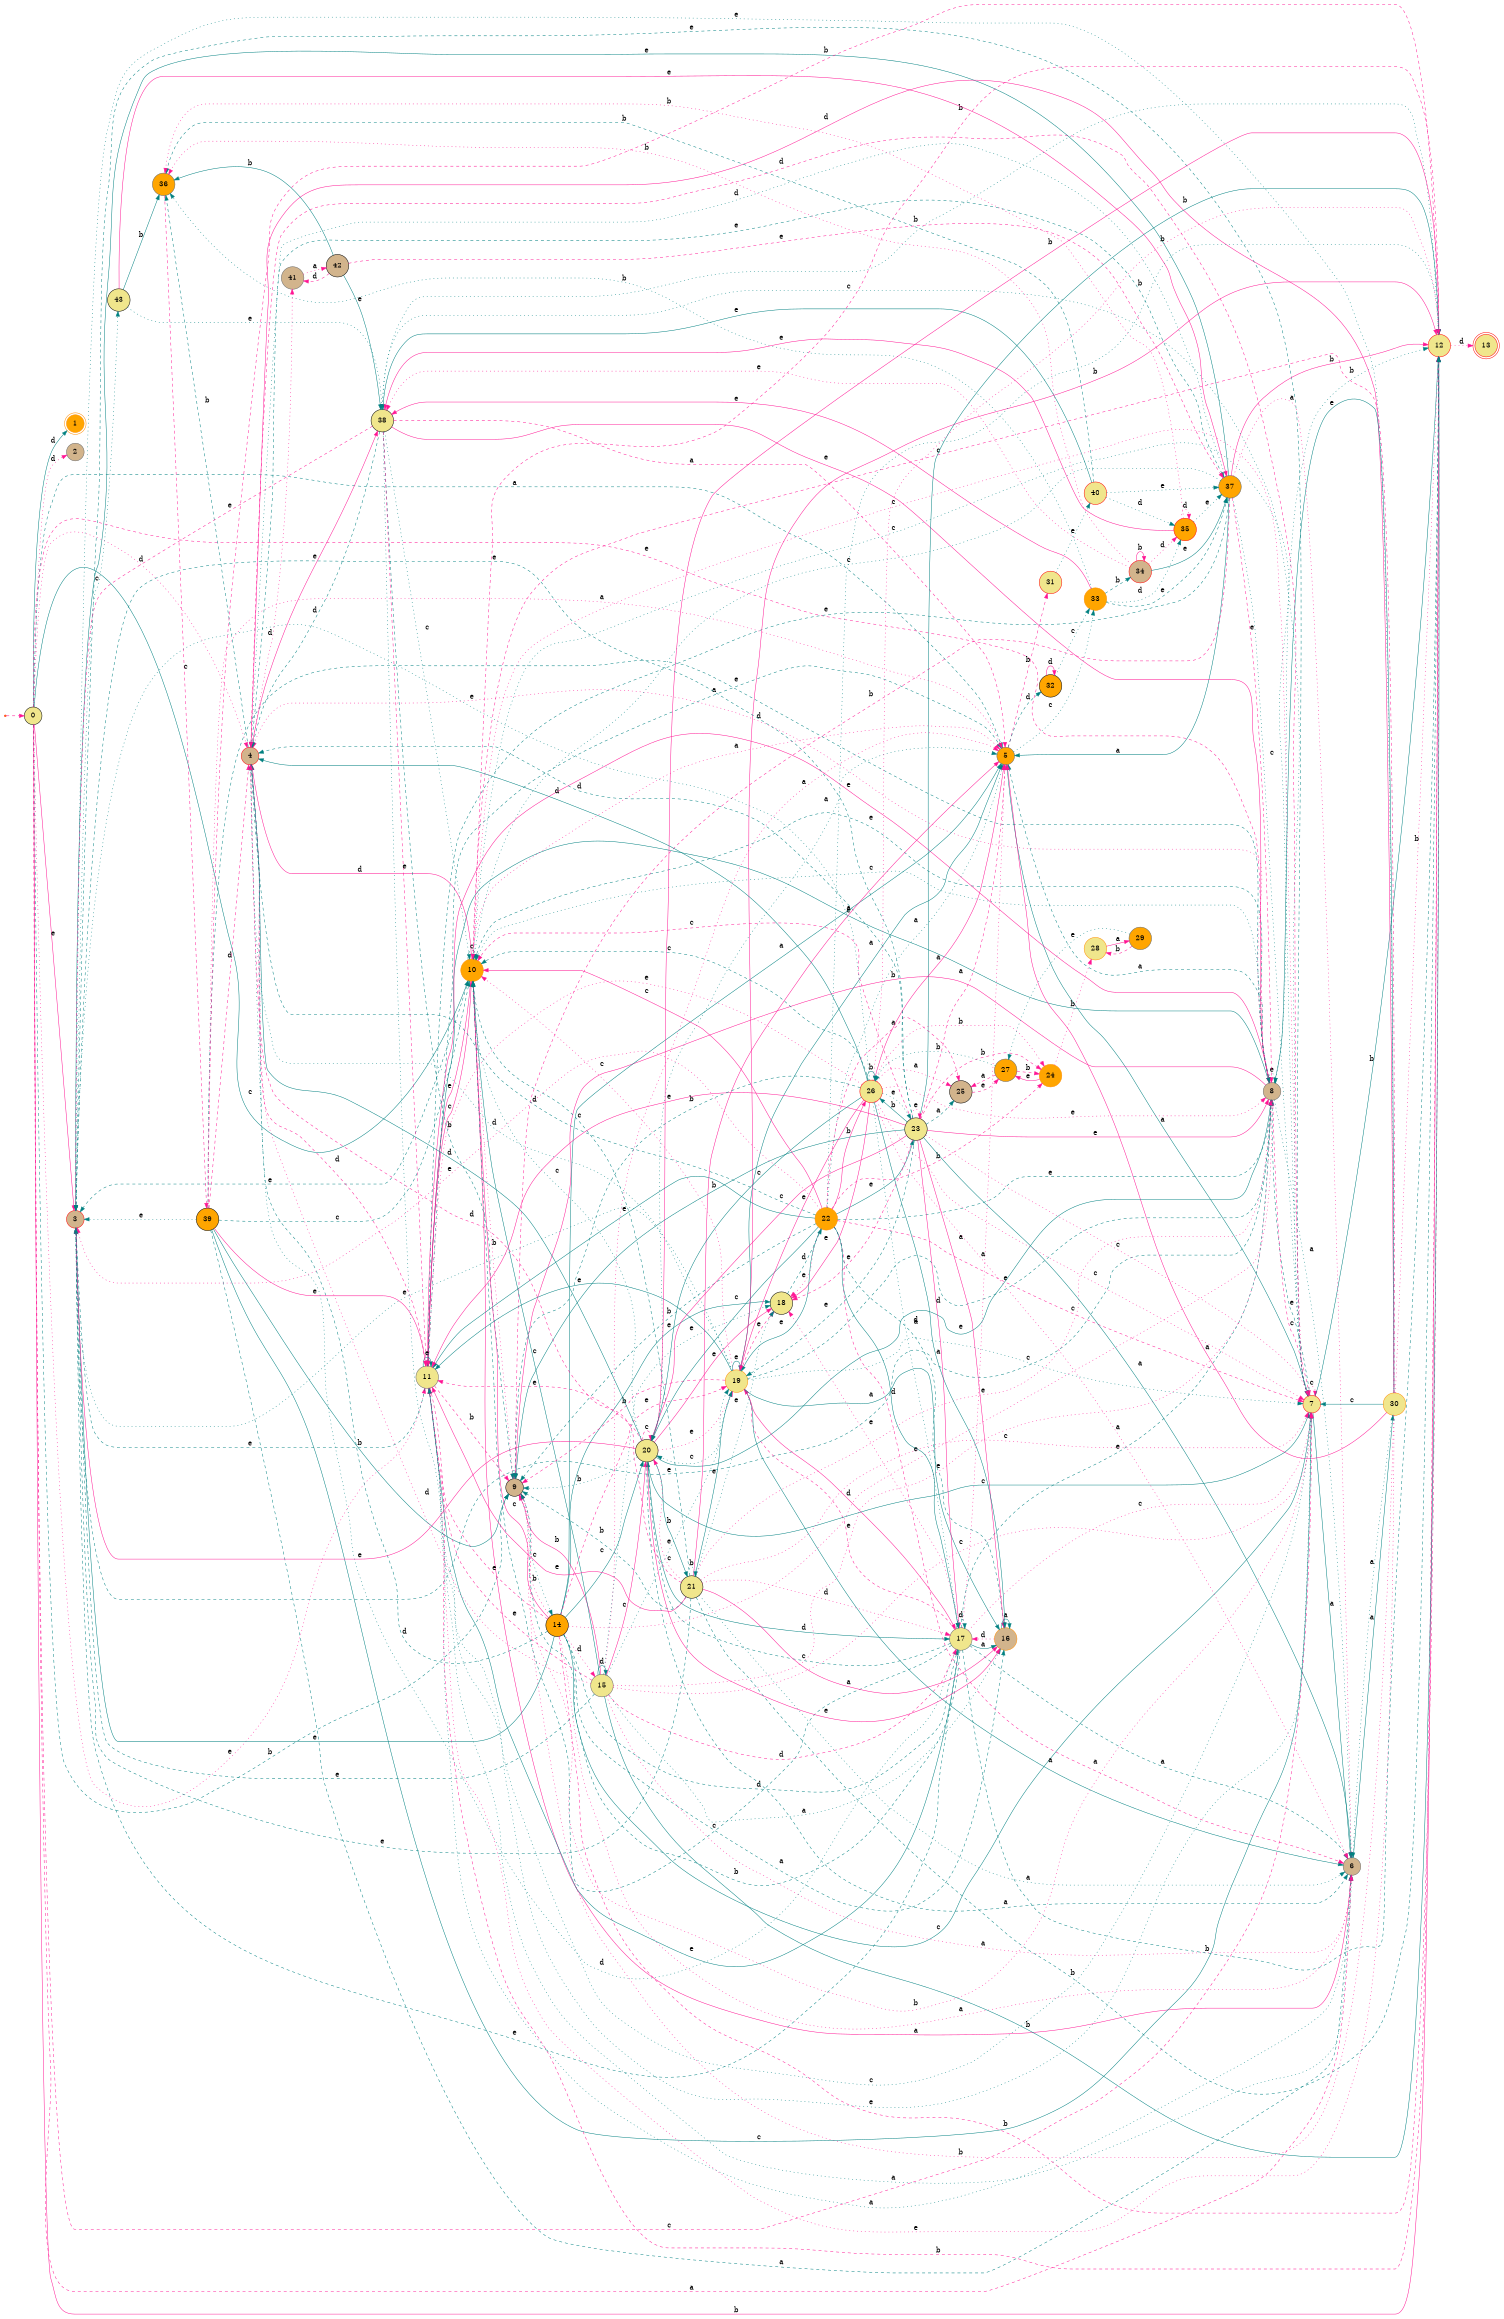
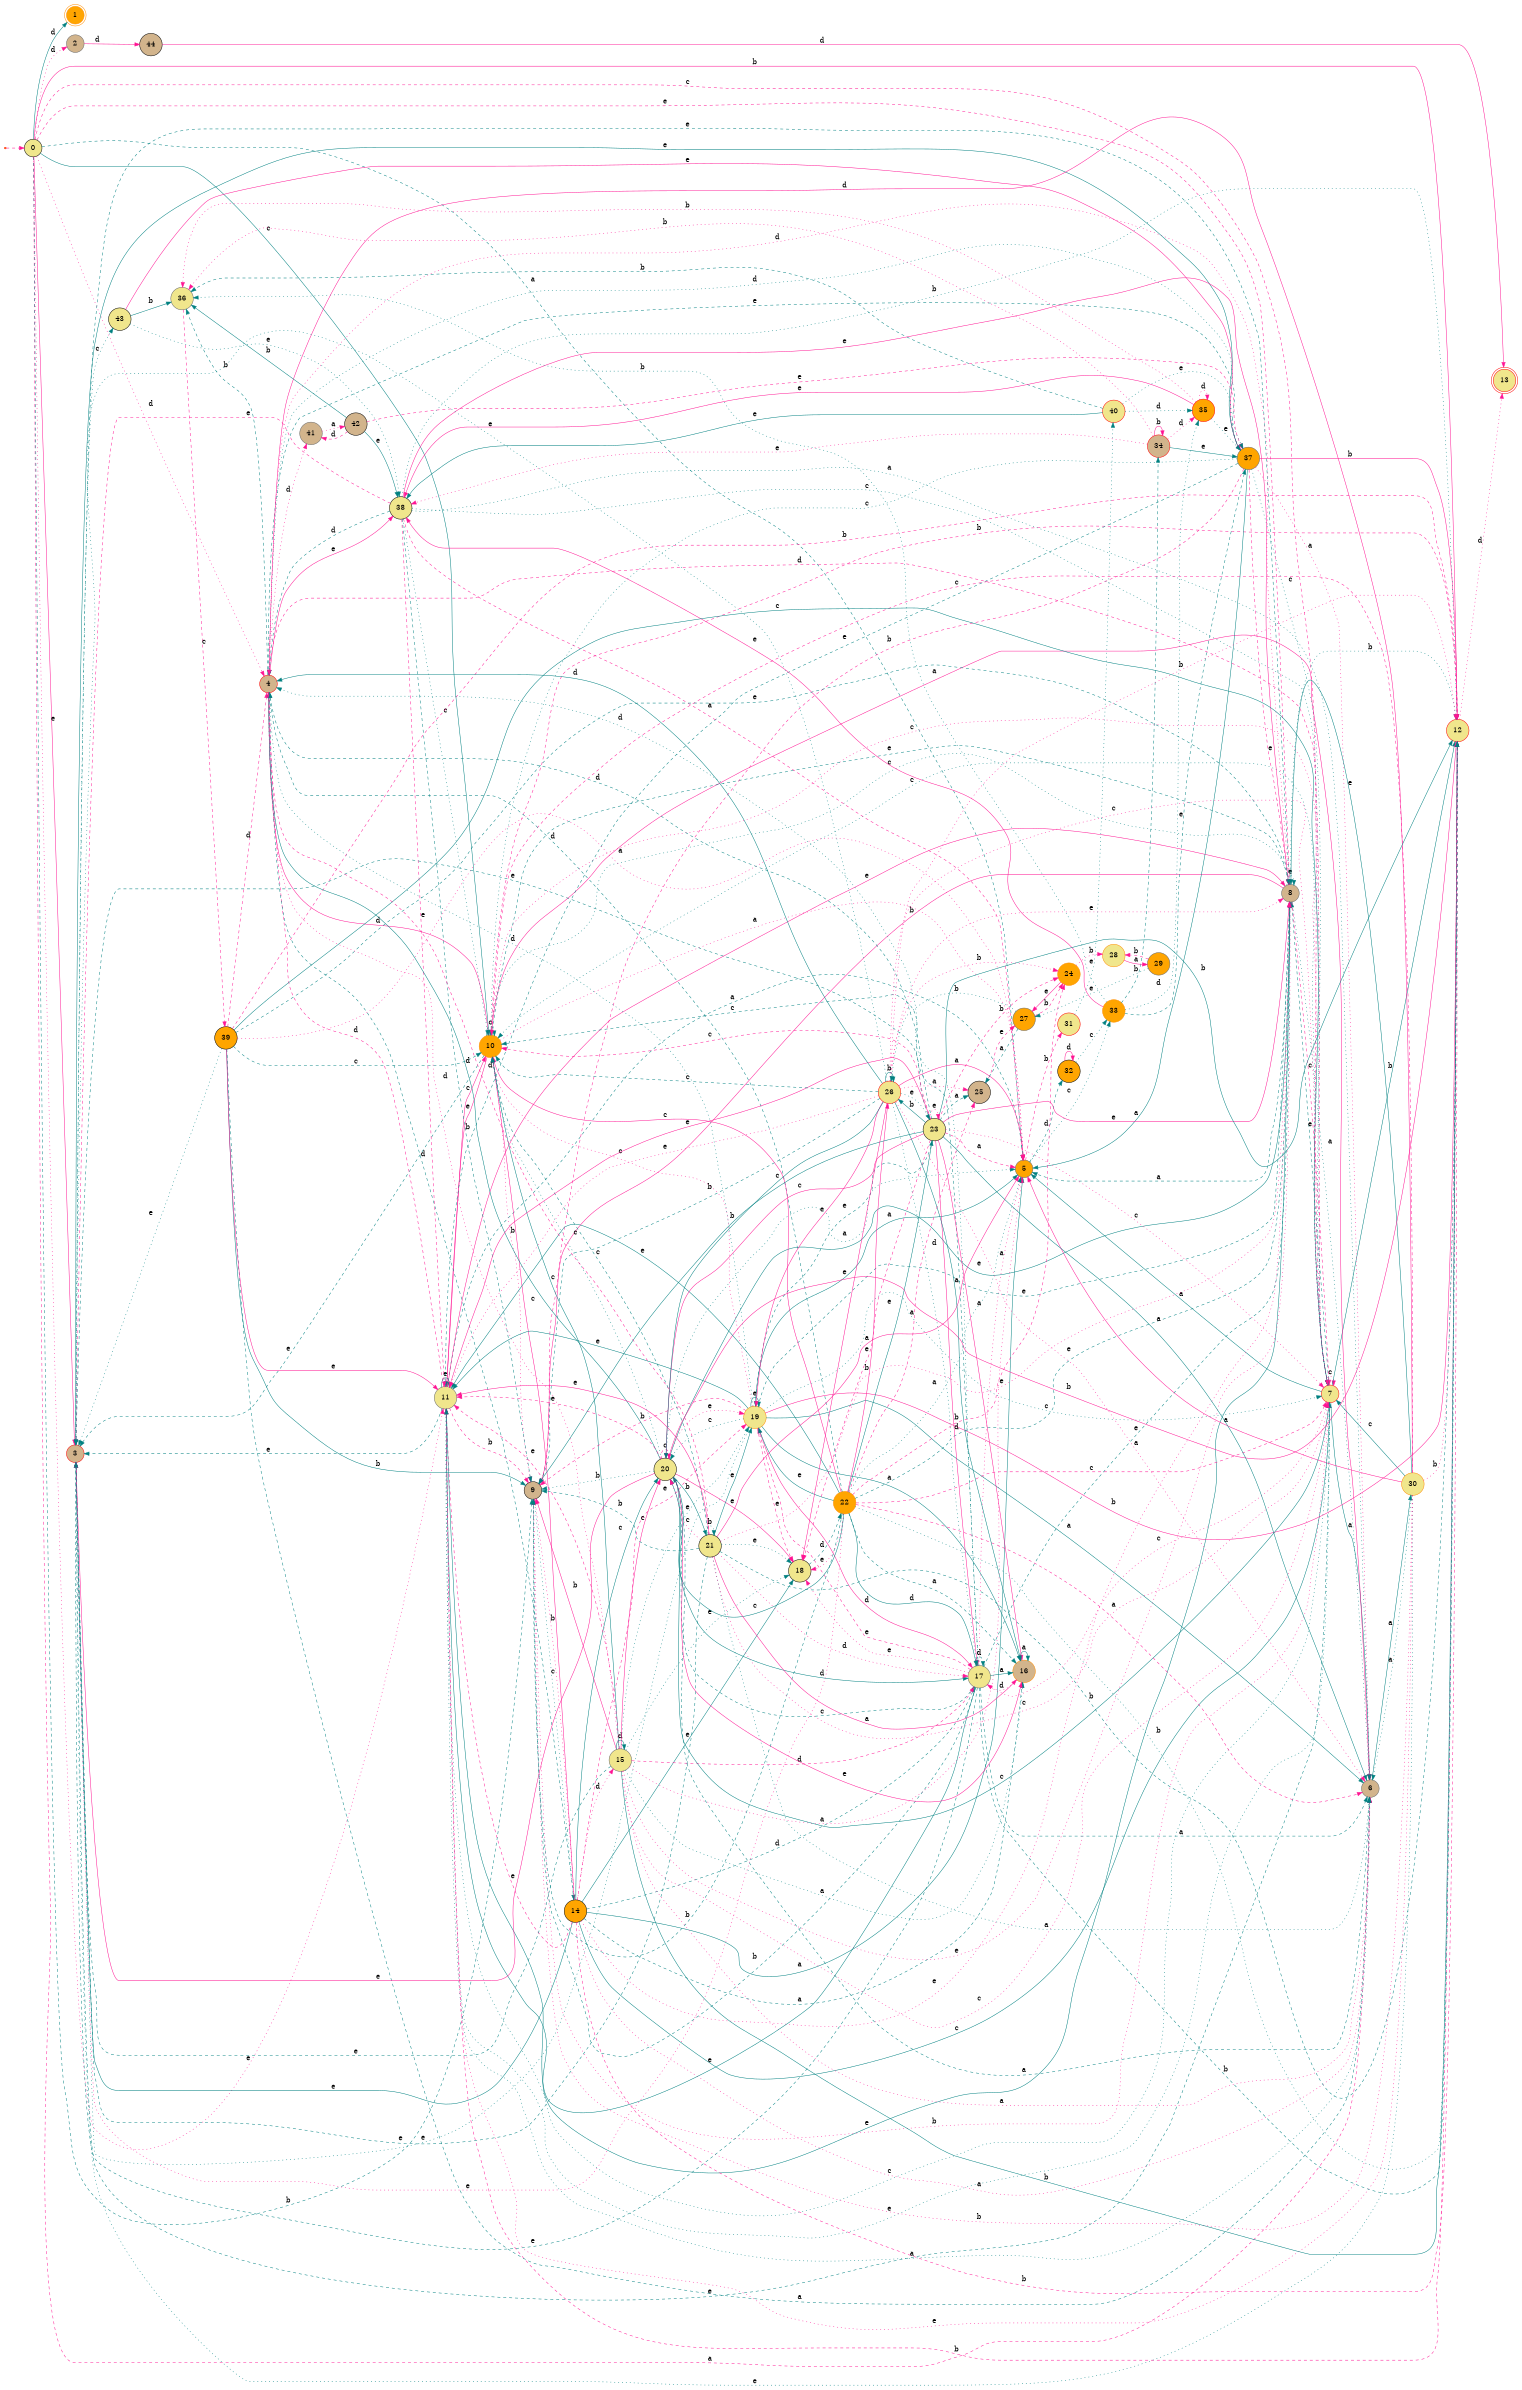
none -> (151, 45)
(164, 184) -> (182, 299)
(985, 1080) -> (1003, 1054)
